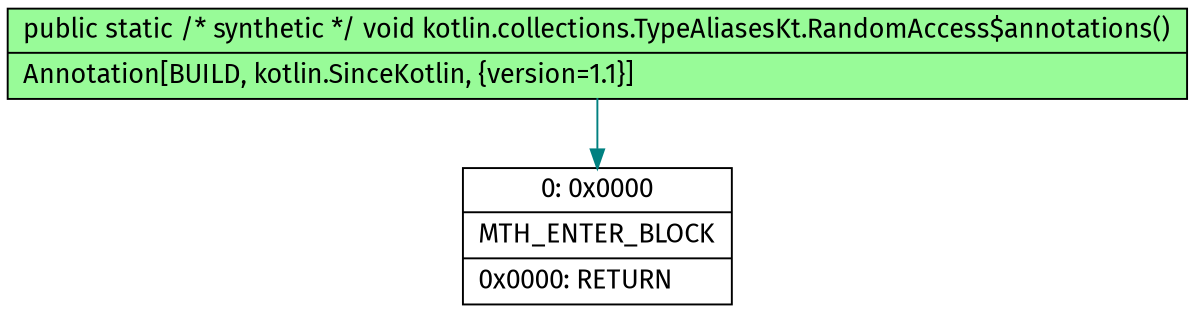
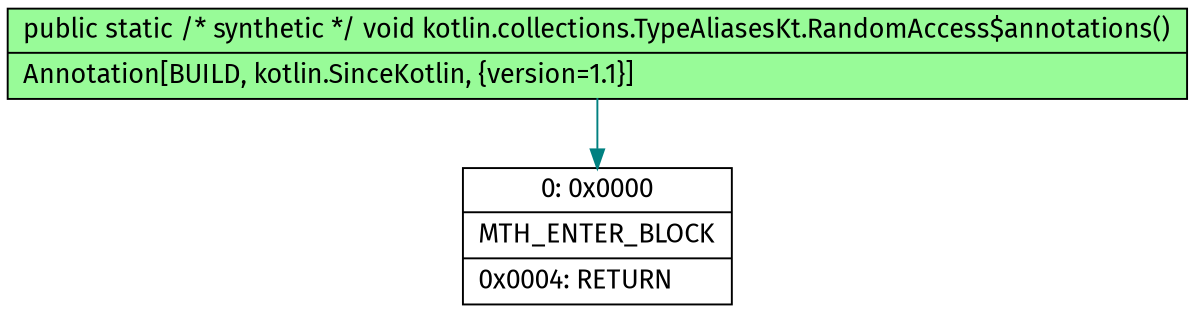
(587, 280) -> (587, 280)
